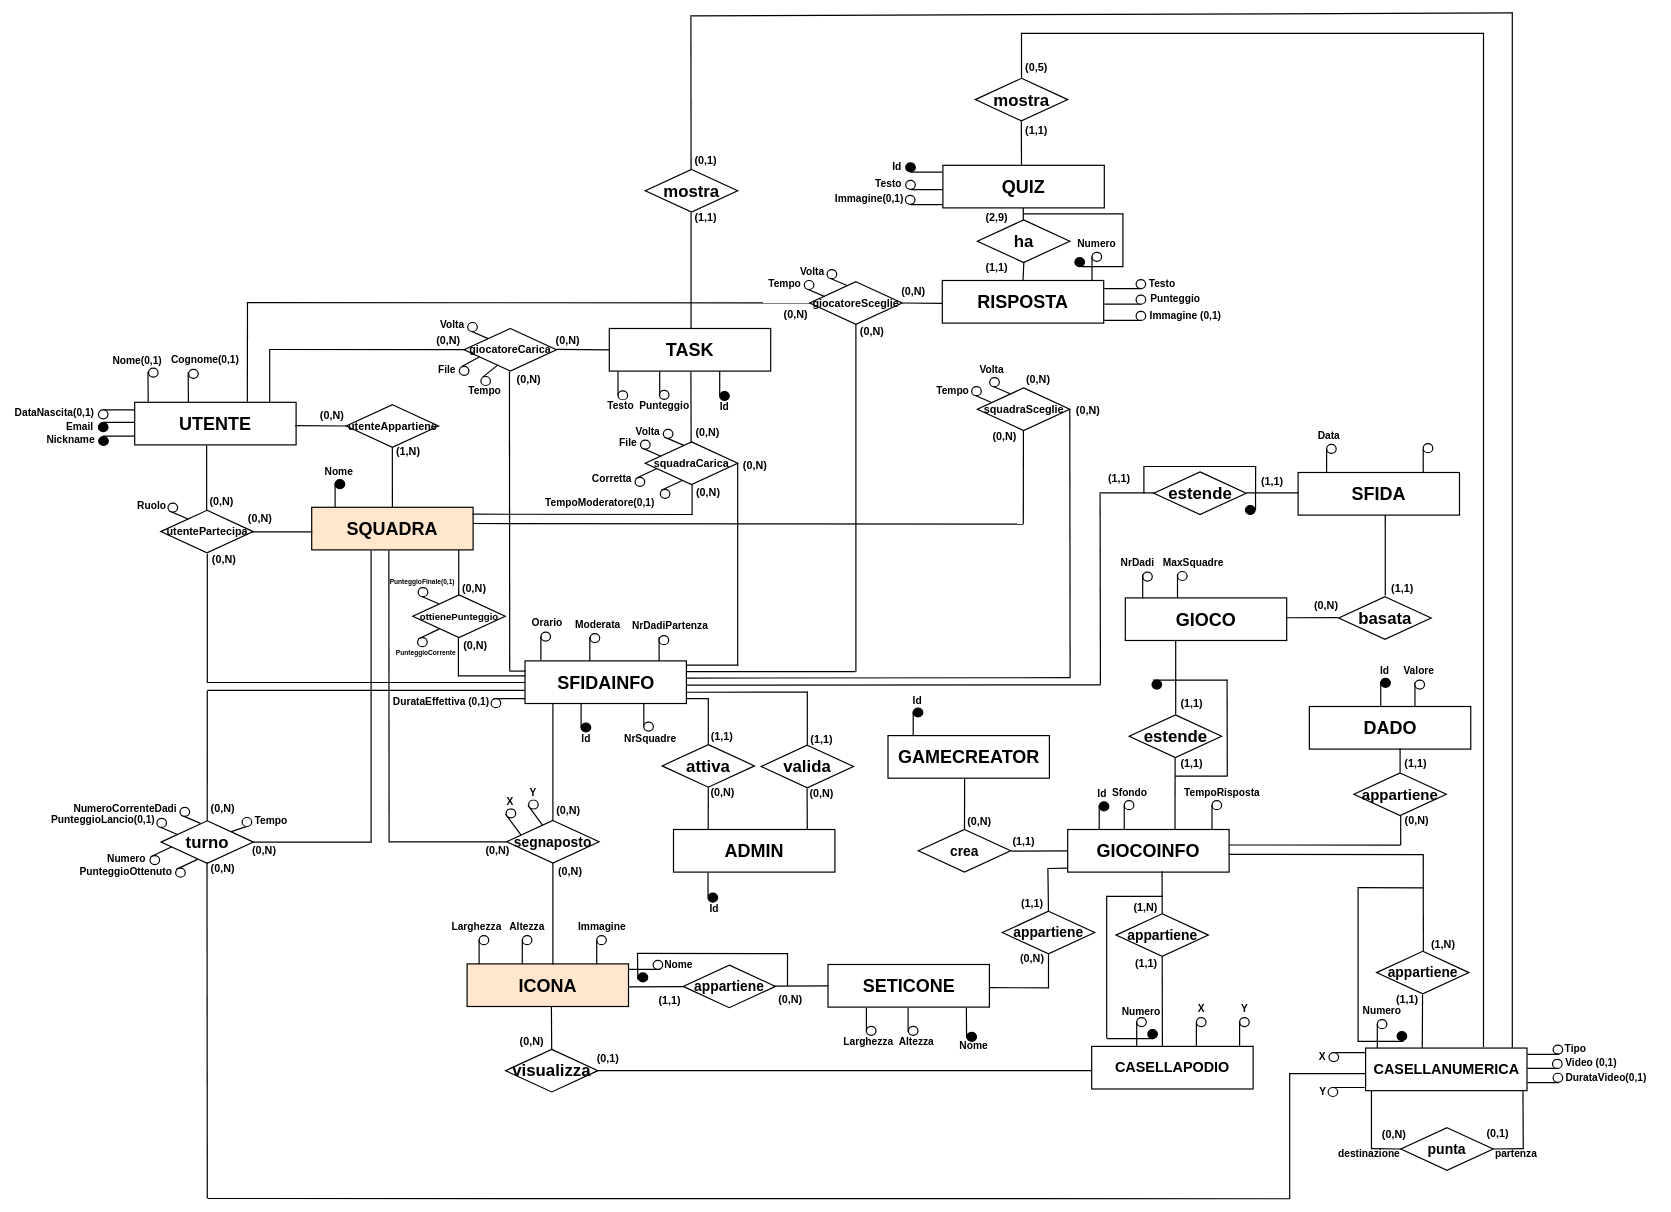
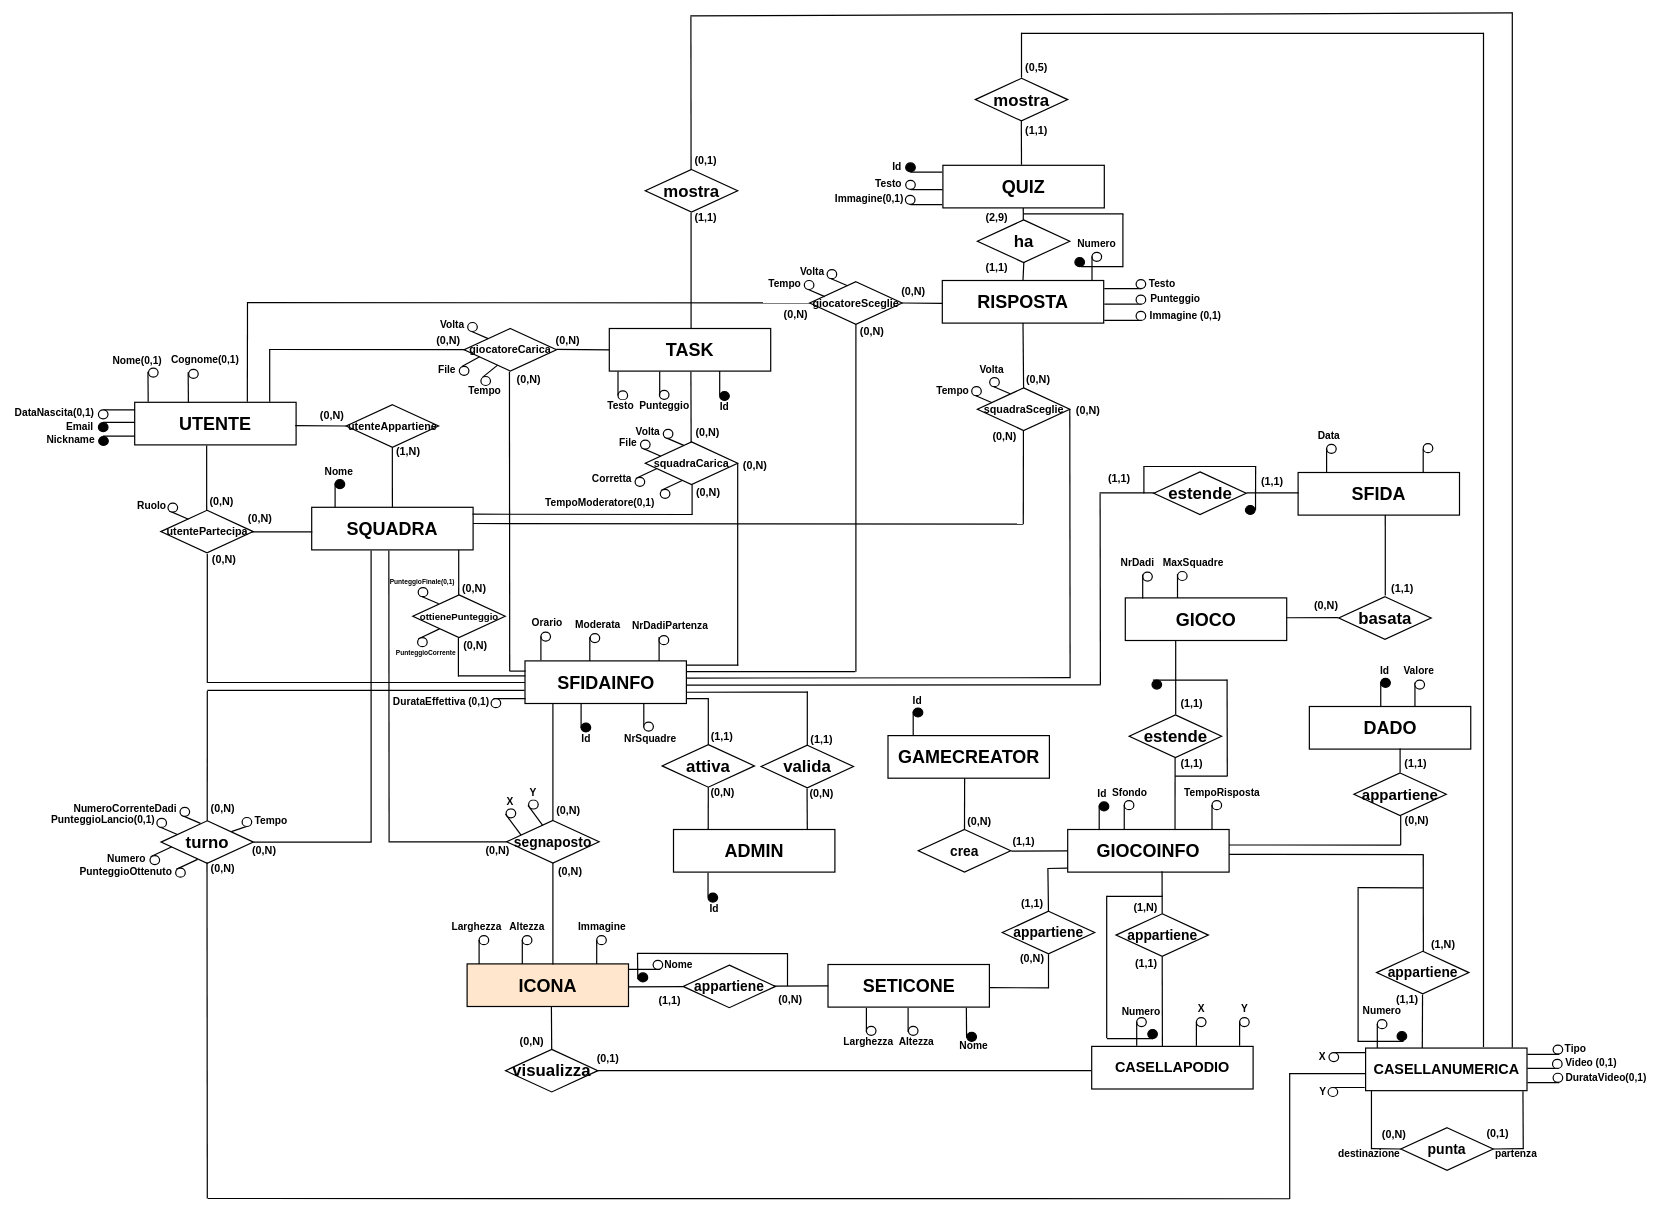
none -> (1023, 356)
(392, 529) -> (392, 529)
